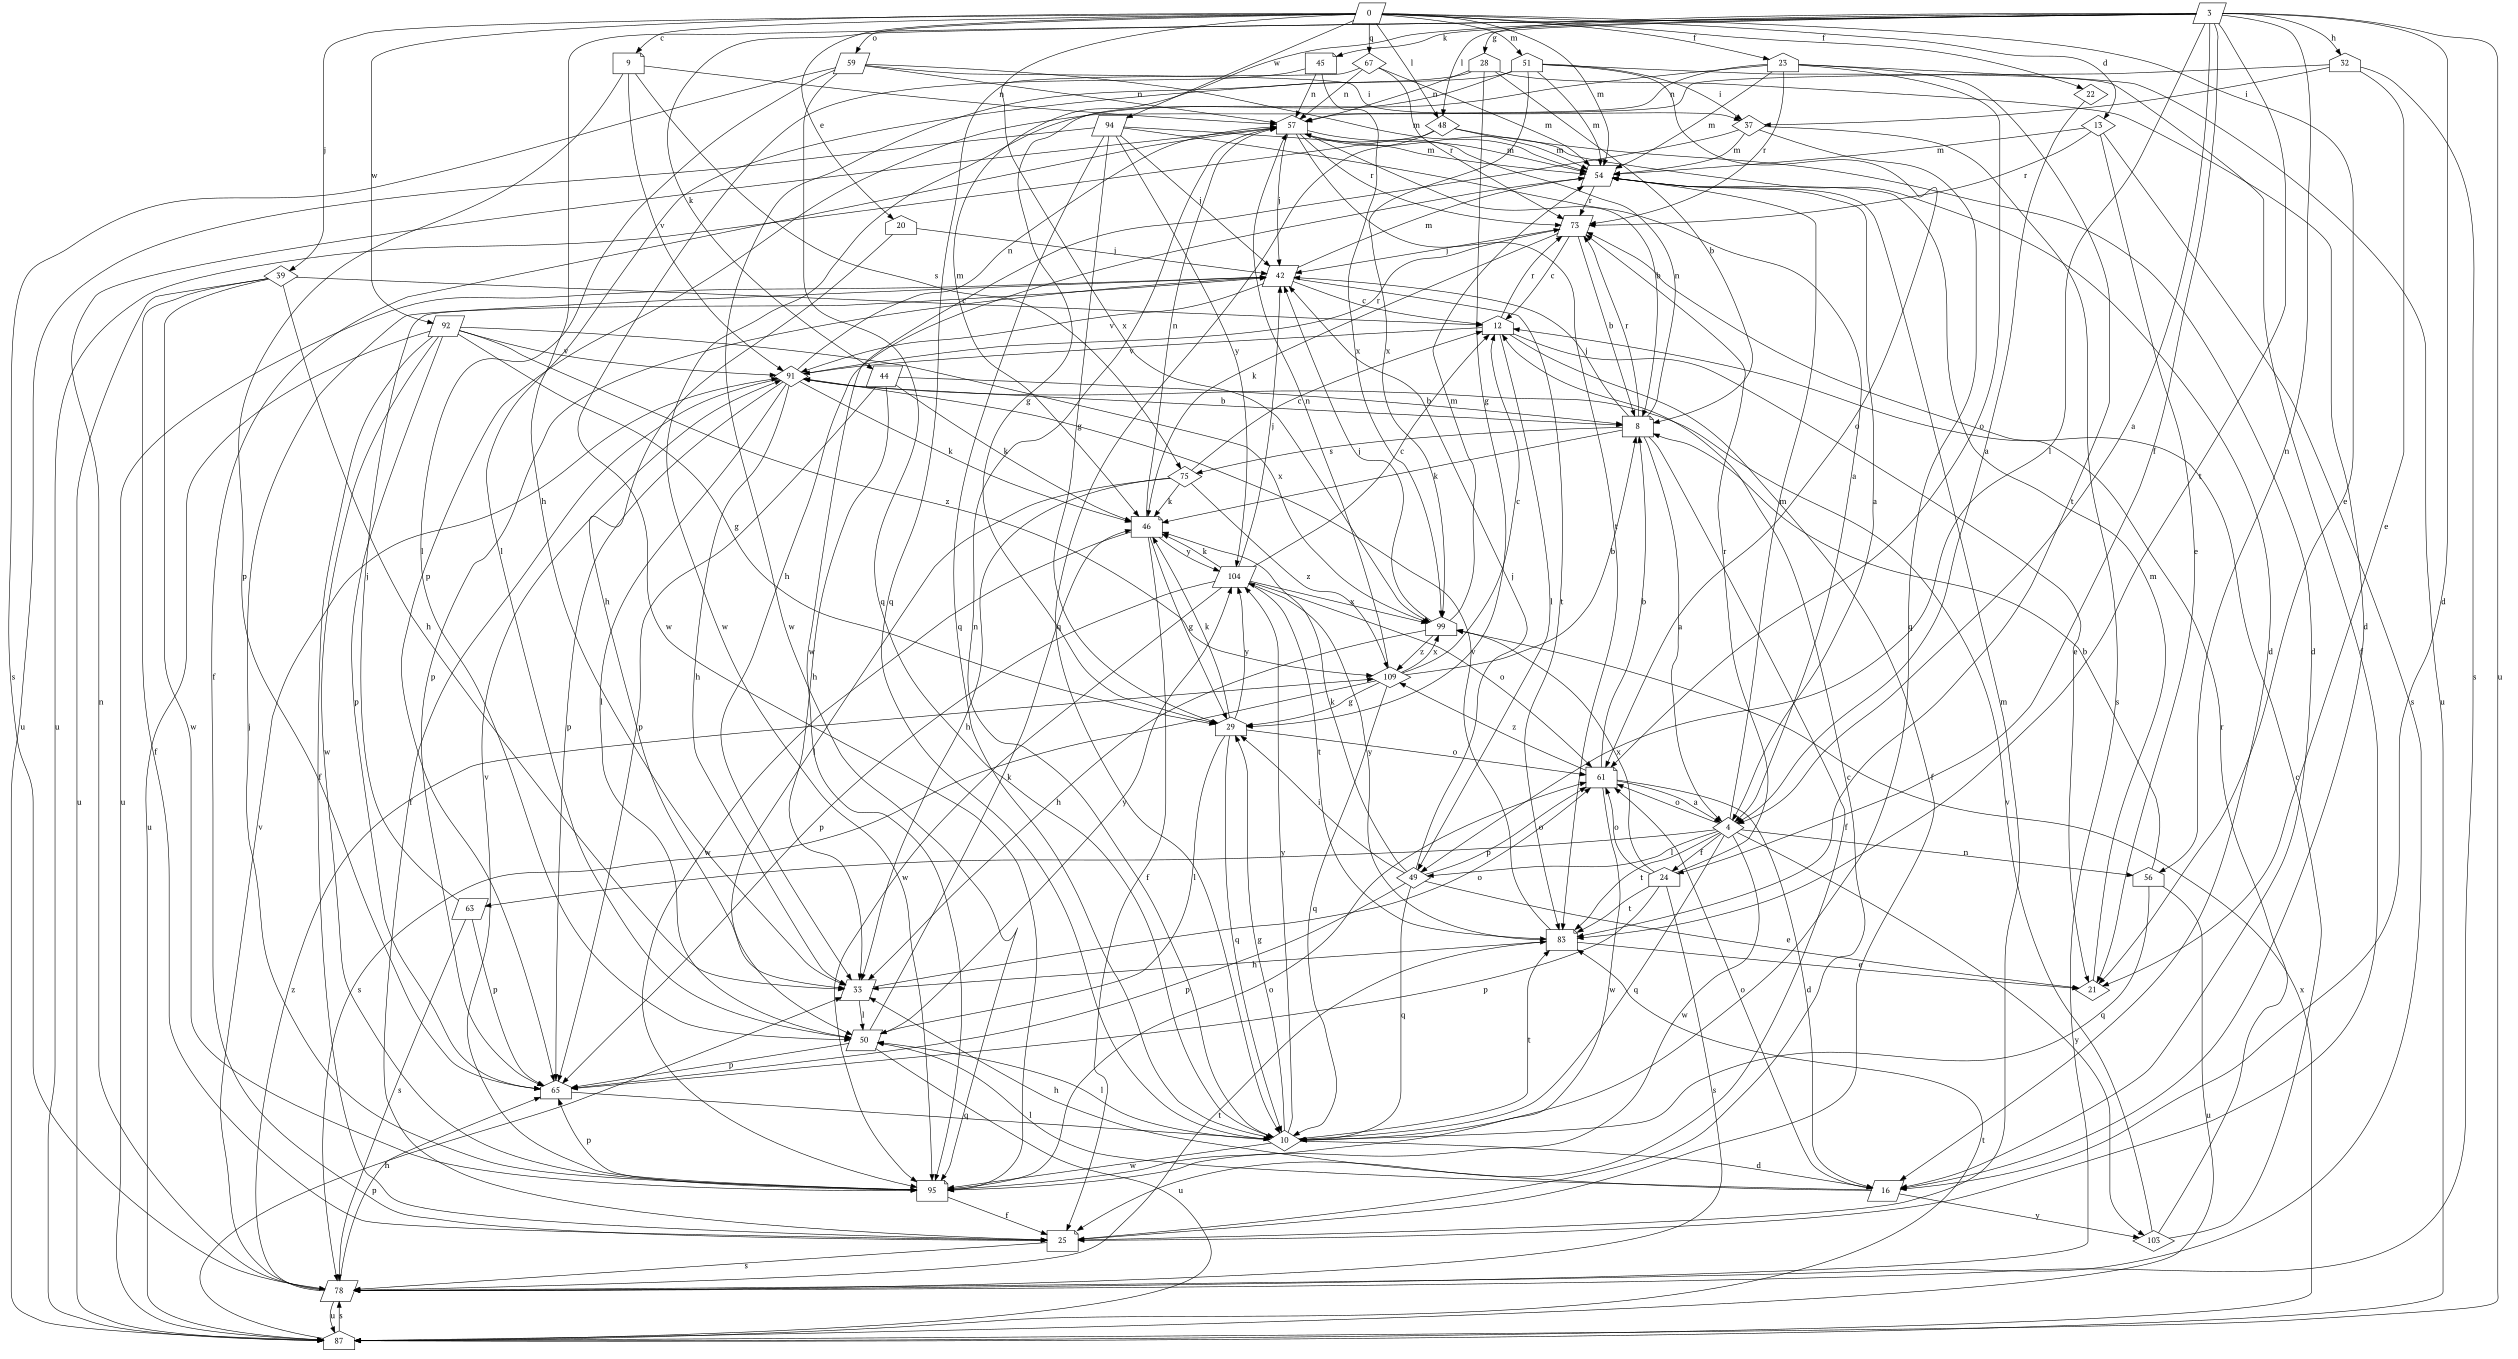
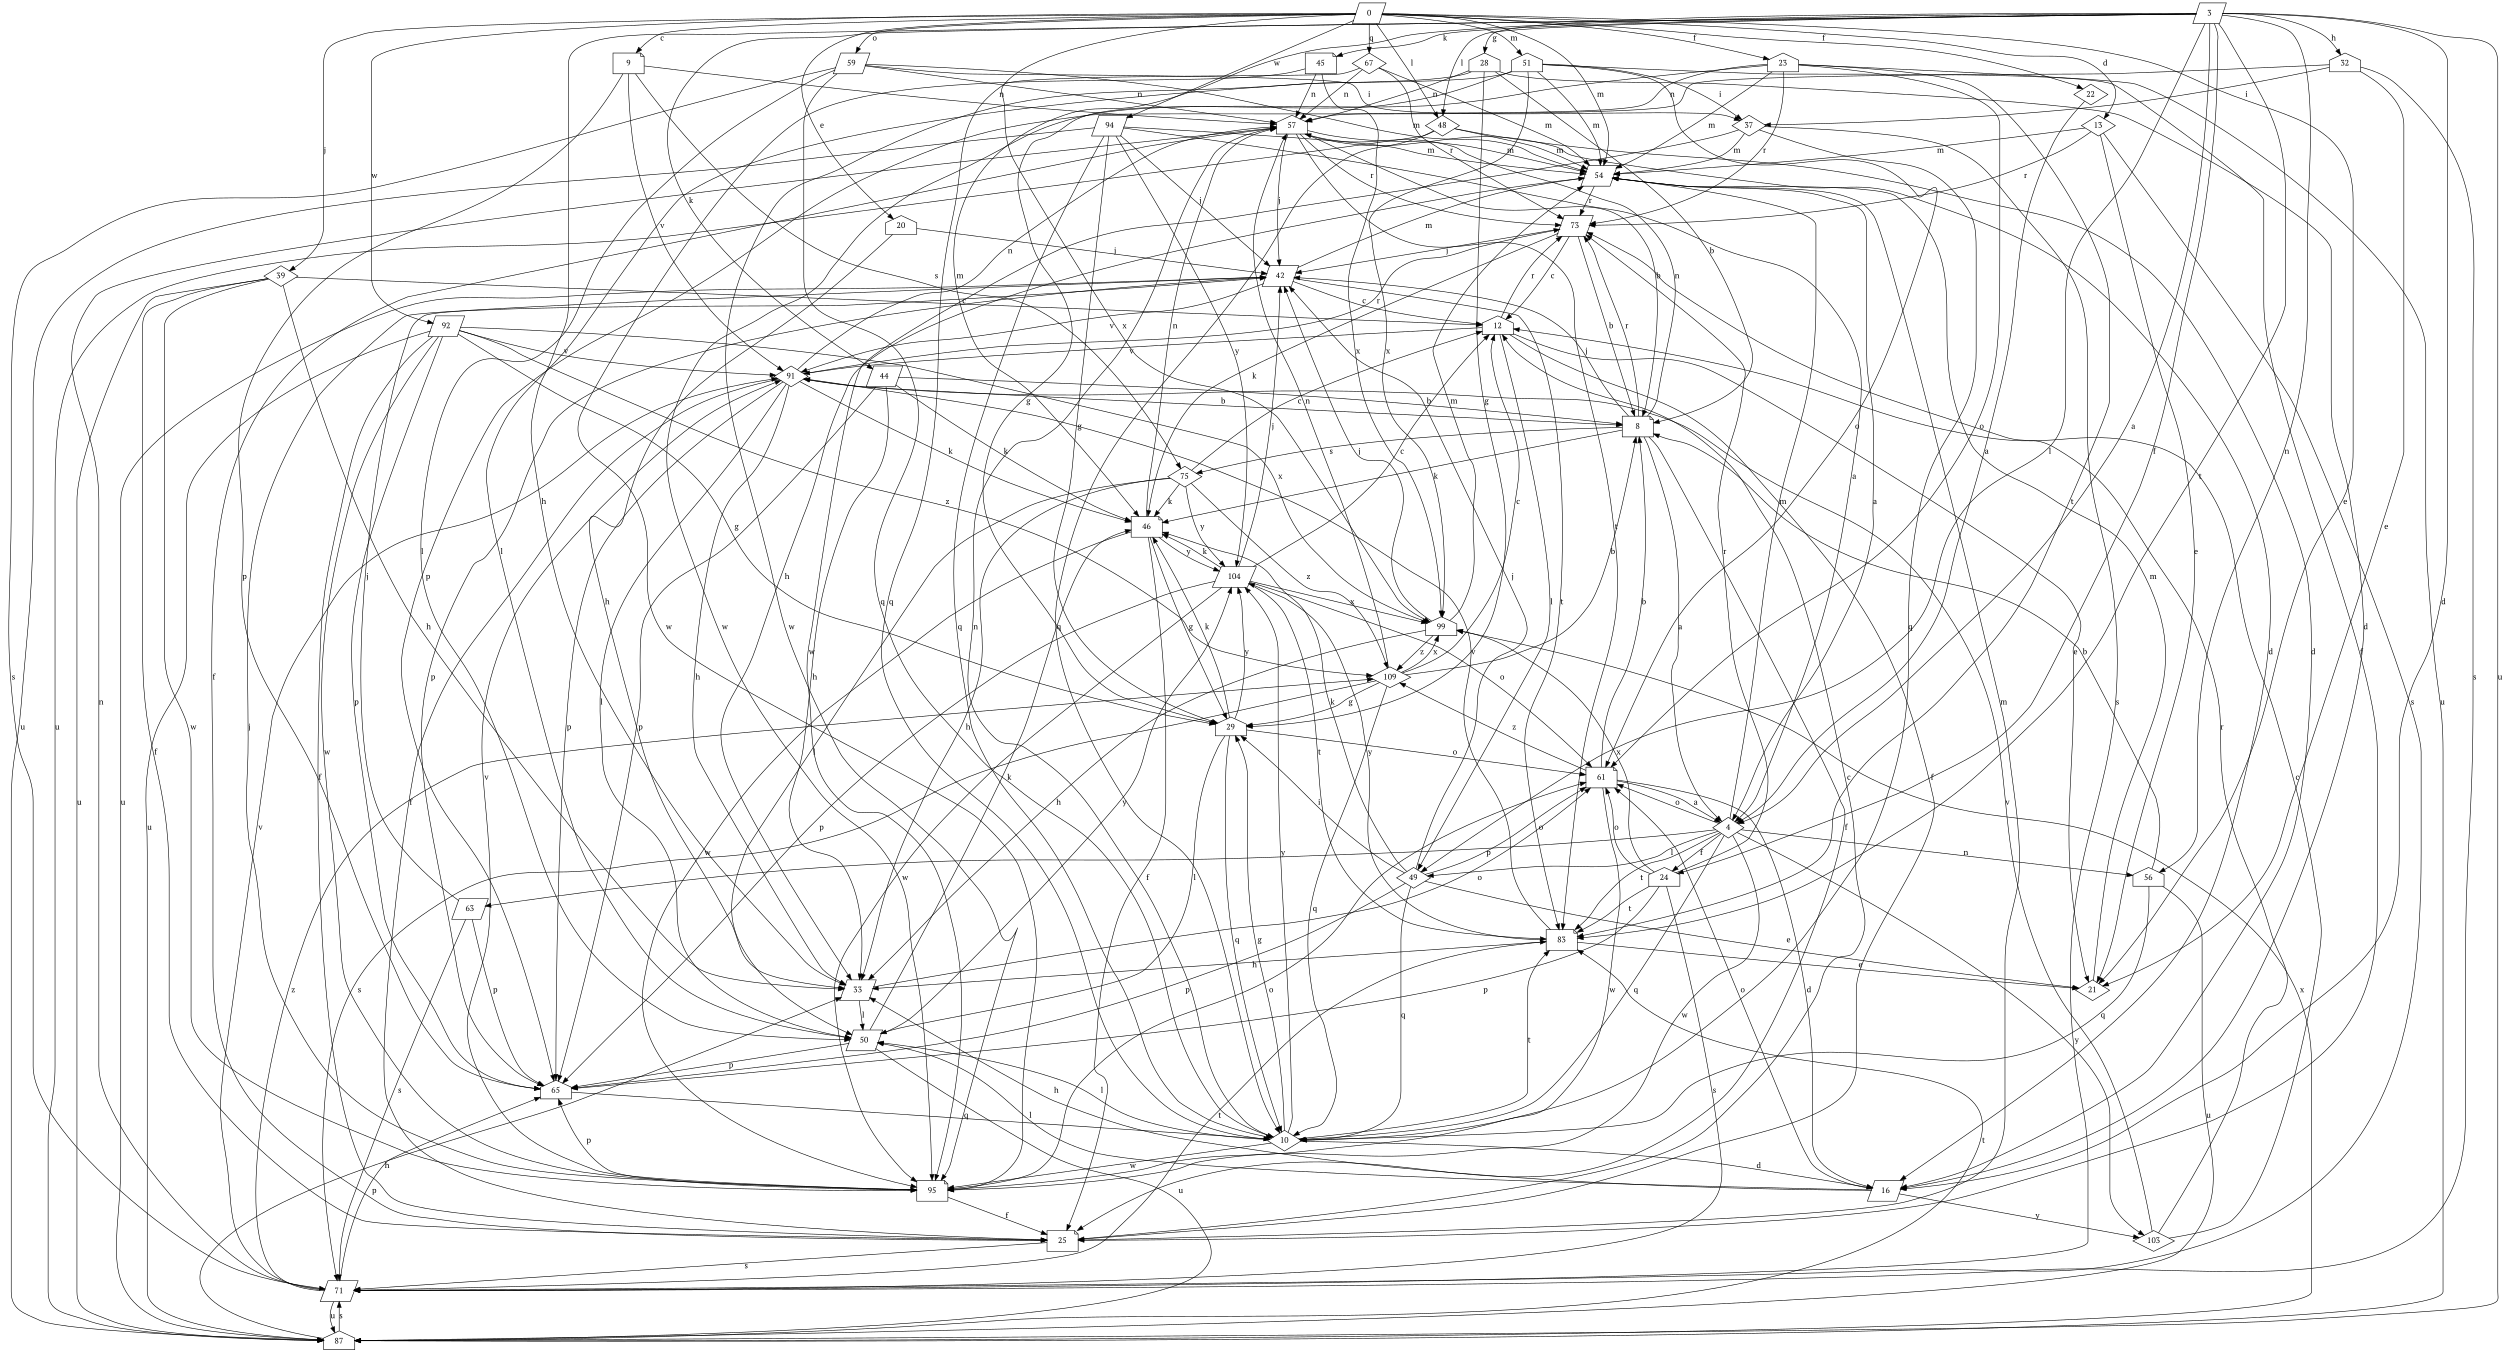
none -> (1196, 528)
(339, 1291) -> (339, 1291)
